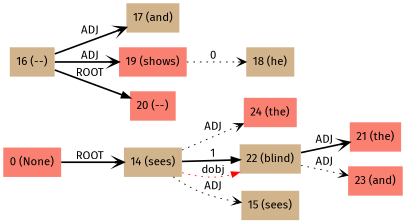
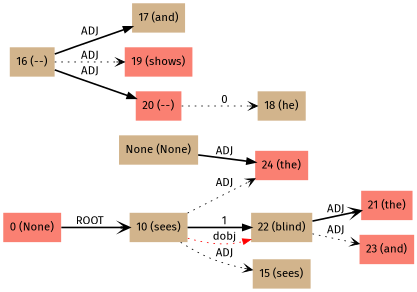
(87, 42) -> (89, 42)
(83, 62) -> (86, 62)
(212, 62) -> (215, 106)
(90, 73) -> (90, 71)
none -> (159, 150)
(153, 162) -> (159, 227)
